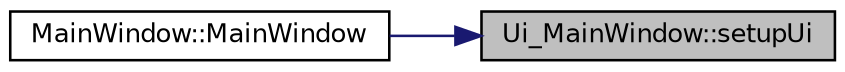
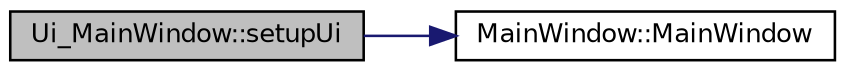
(422, 36) -> (397, 36)
